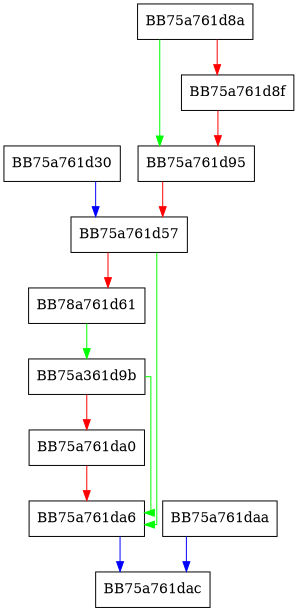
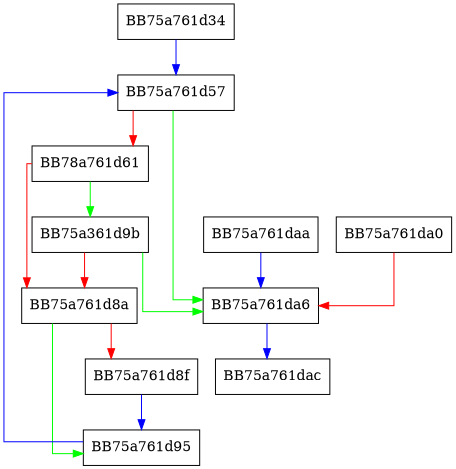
(218, 123) -> (142, 407)
(62, 164) -> (176, 22)
(163, 194) -> (4, 255)
none -> (27, 218)
(87, 407) -> (85, 265)
(186, 549) -> (261, 265)
